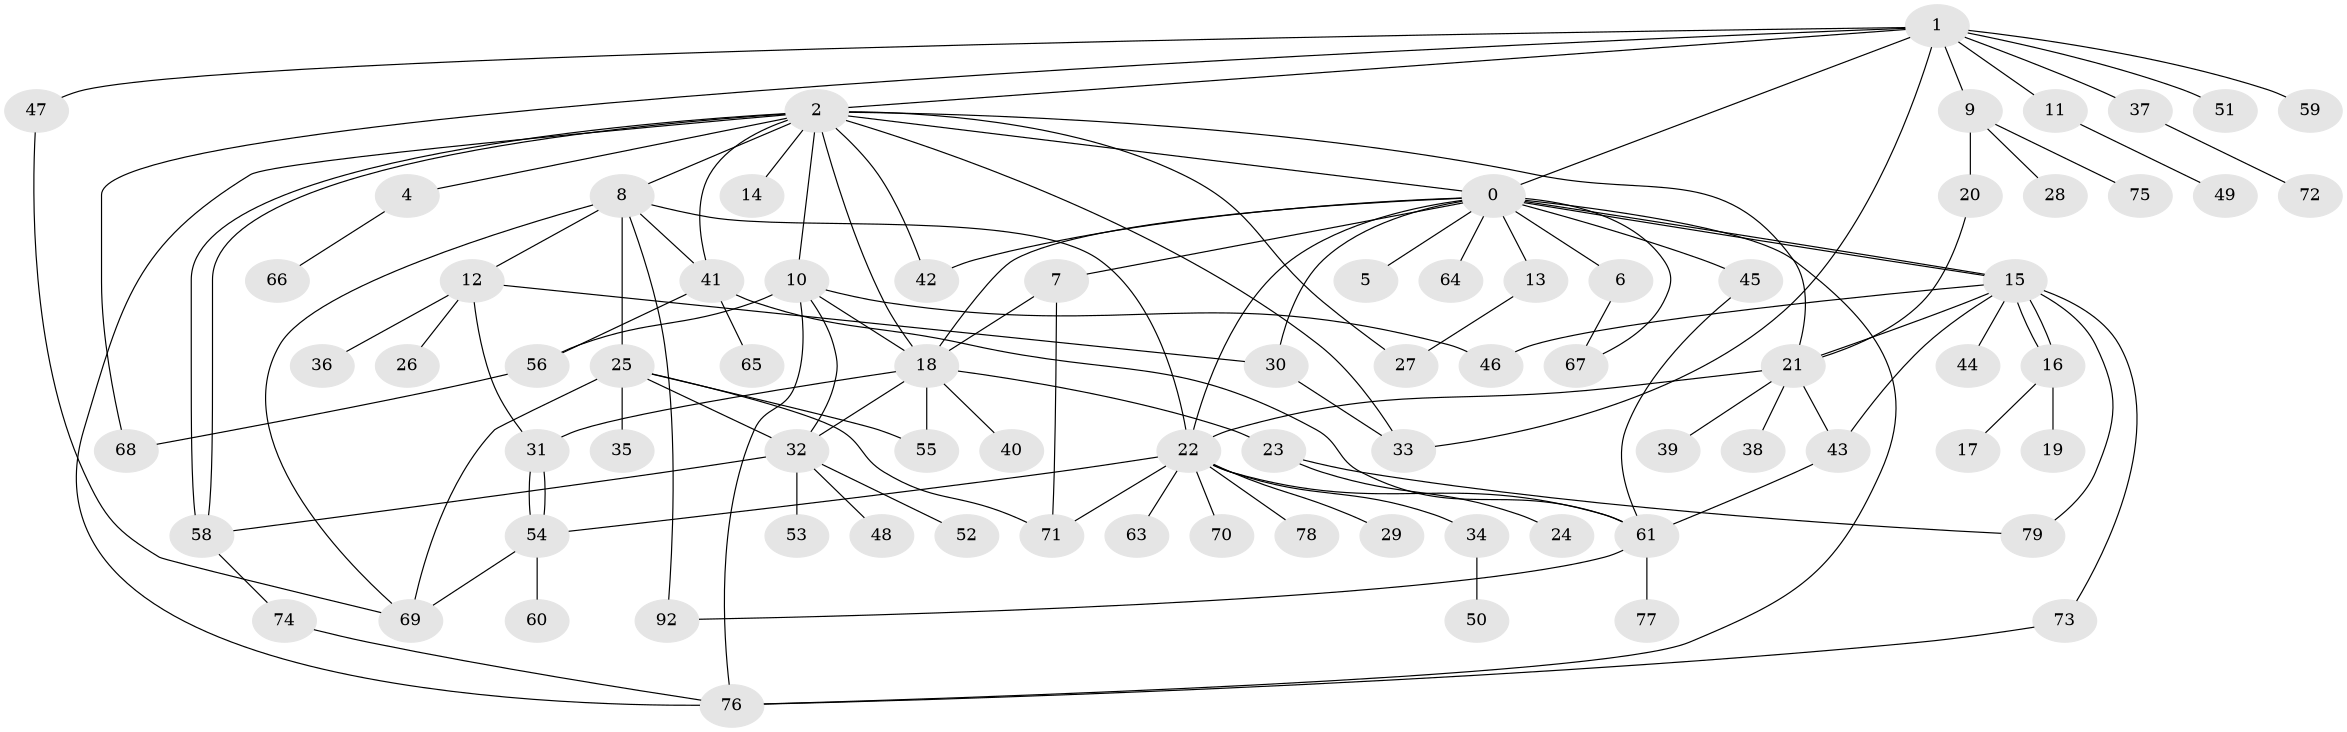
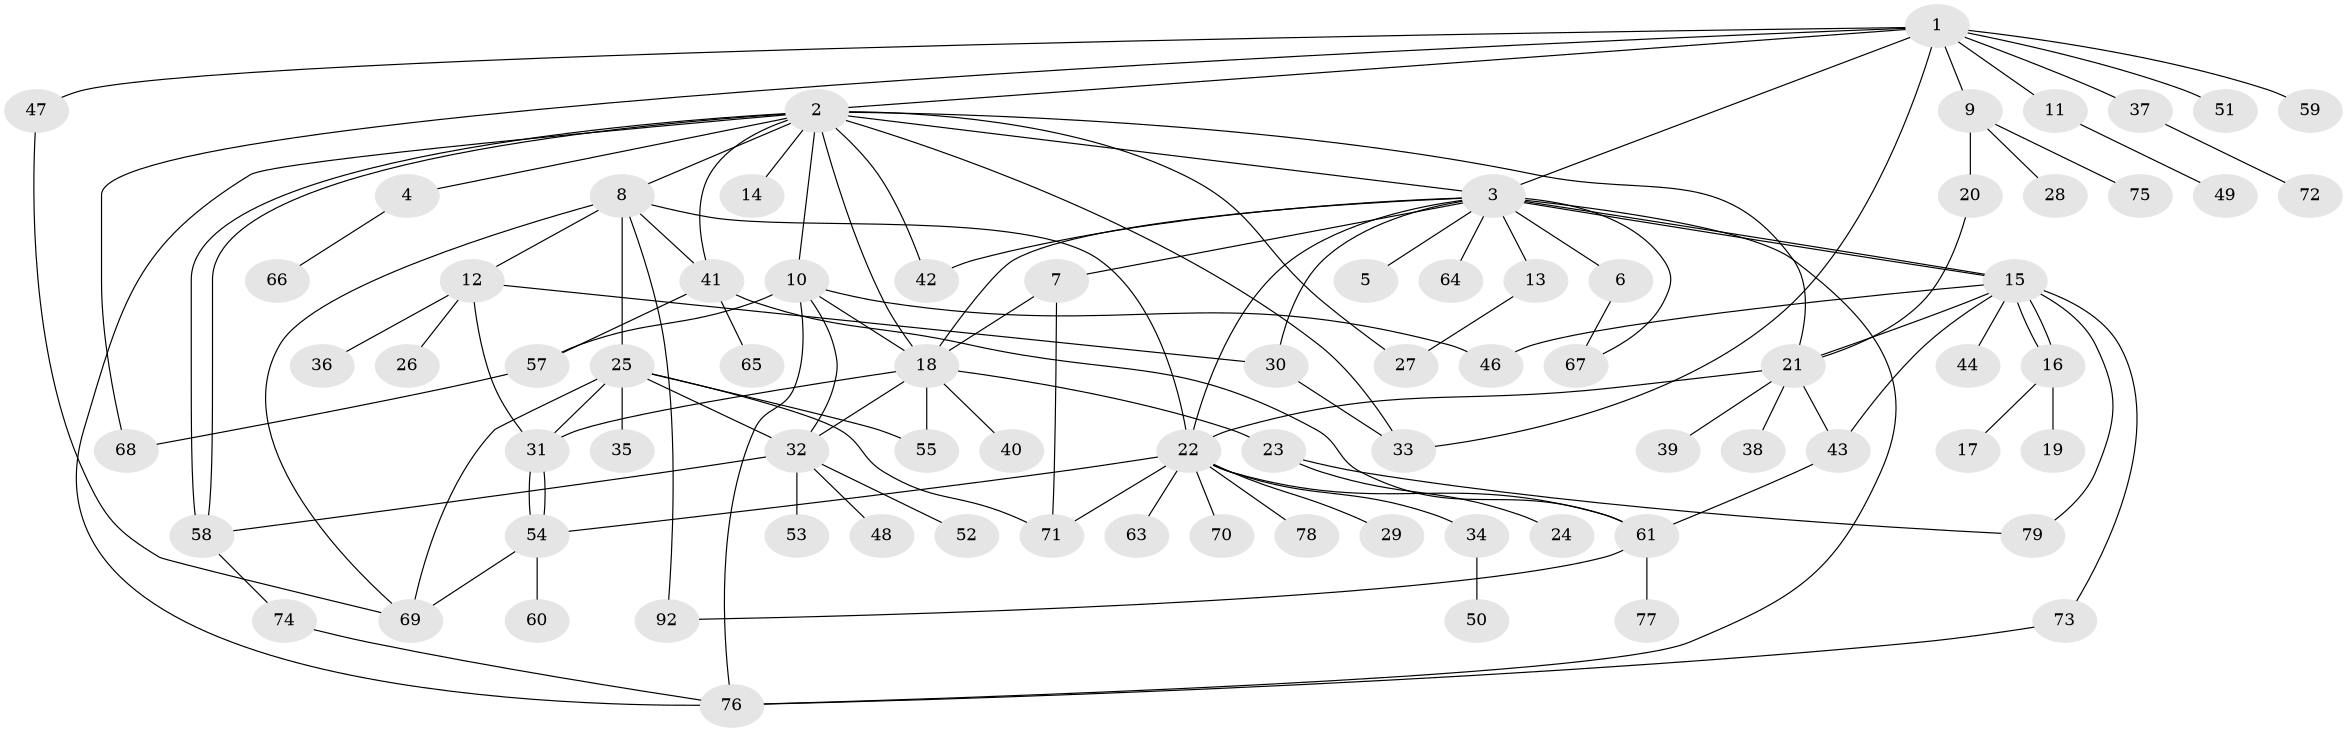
(1493, 196) -> (1493, 196)
(1751, 281) -> none
(537, 366) -> (537, 366)
none -> (580, 408)
